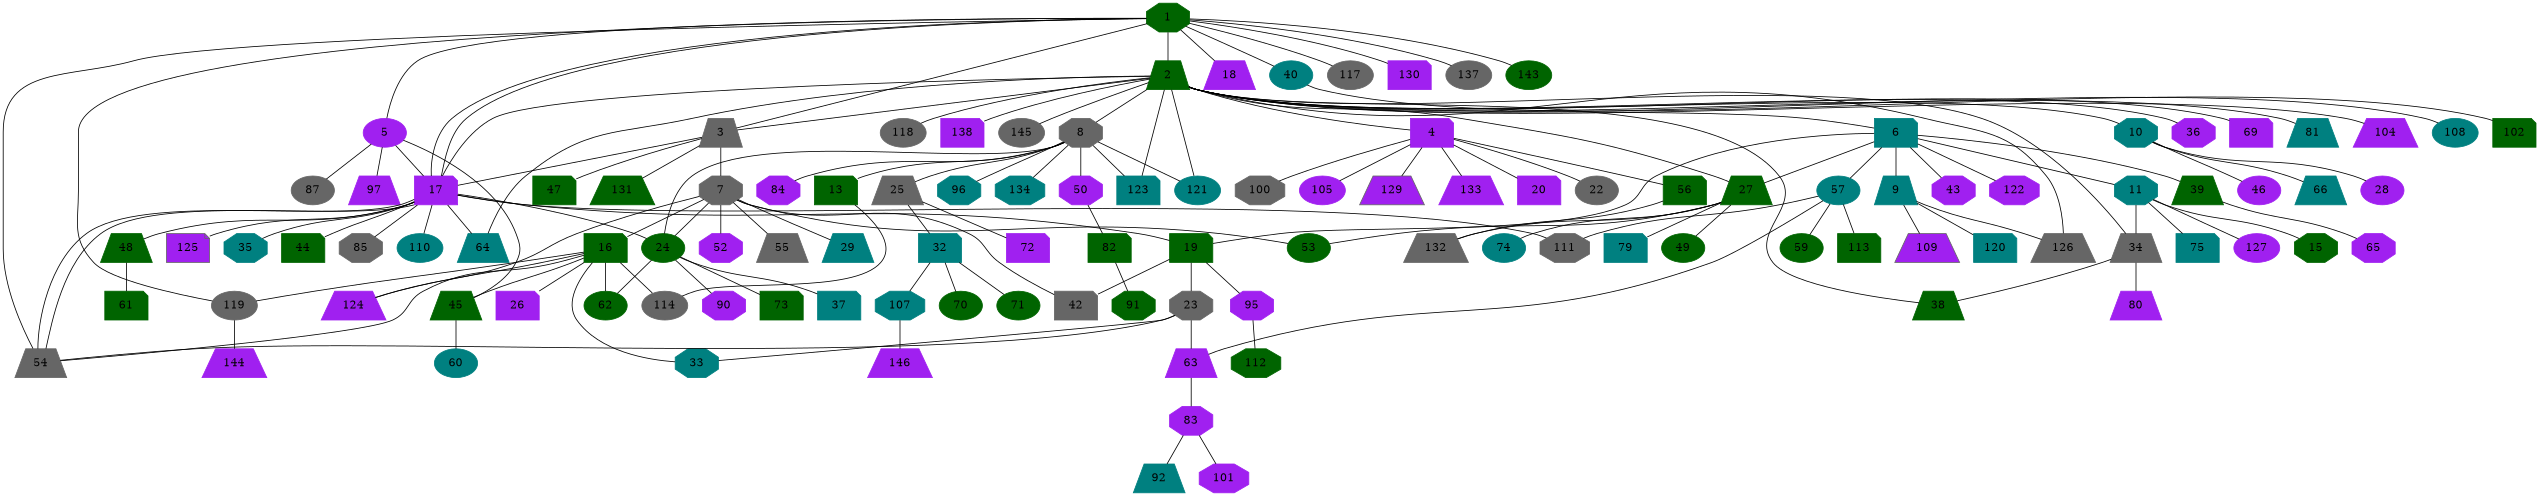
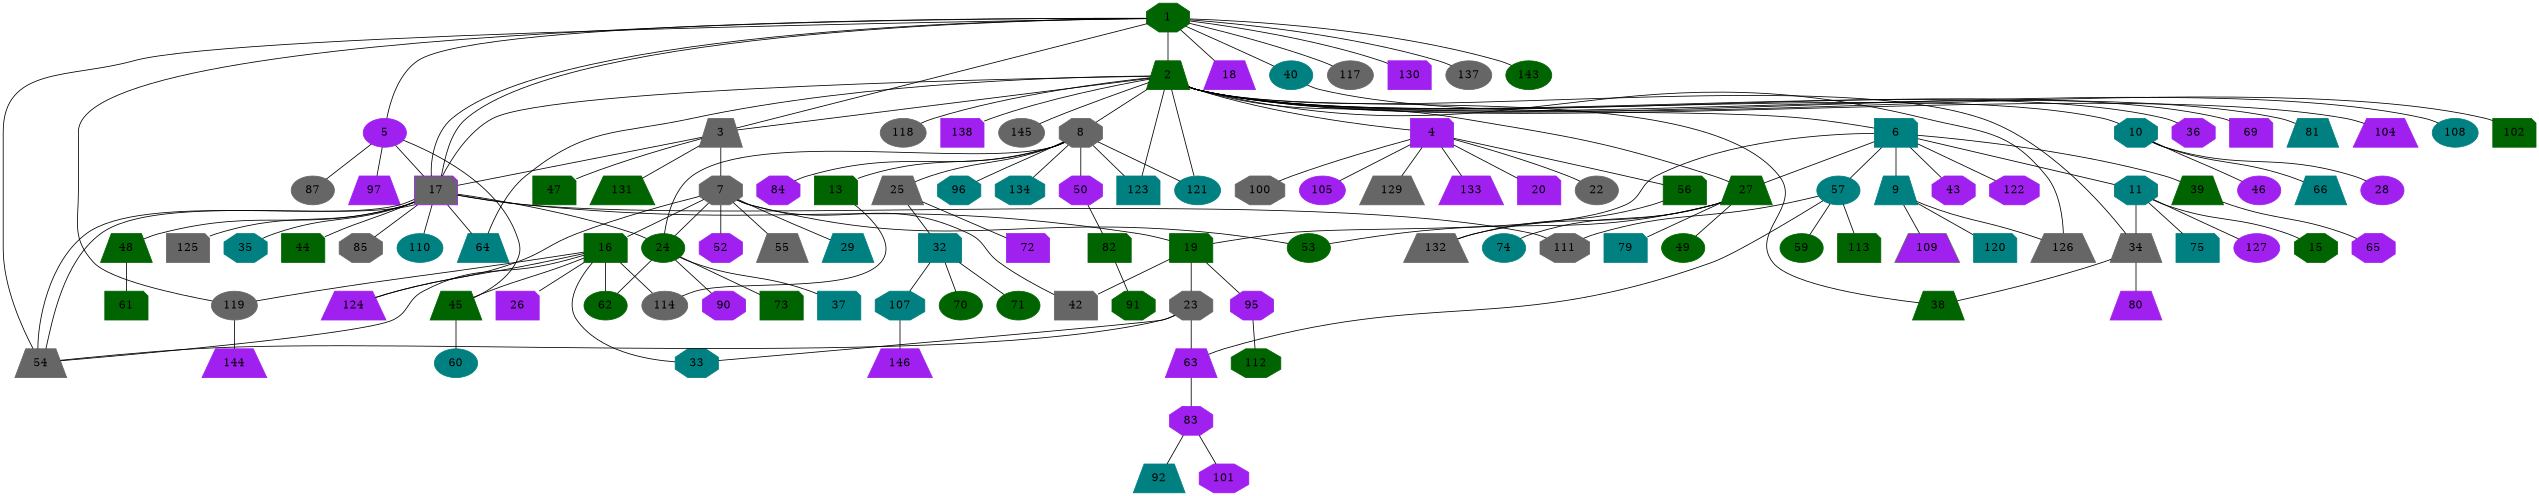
(436, 190) -> (436, 190)
(1392, 190) -> (1392, 190)
(188, 248) -> (188, 248)
